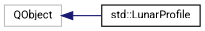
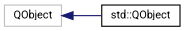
(151, 16) -> (141, 16)
